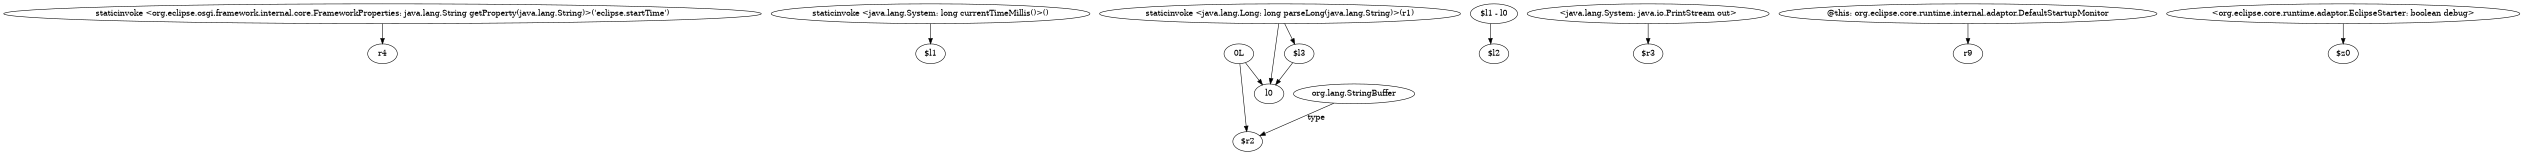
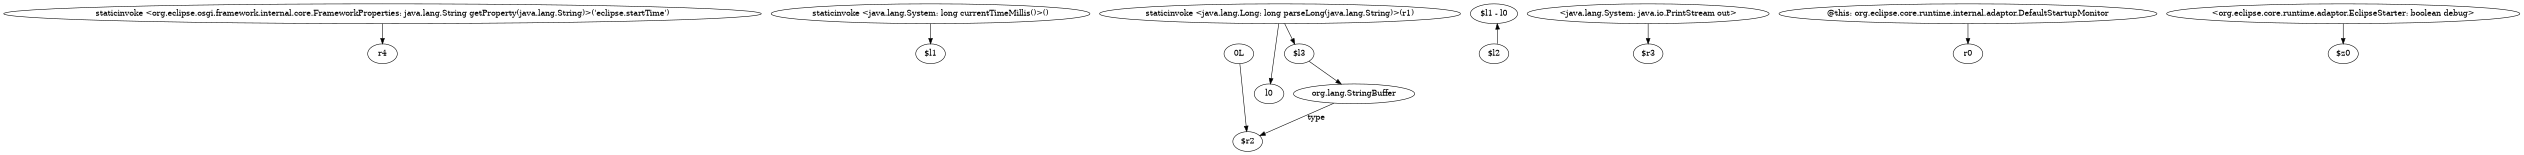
(1490, 31) -> (1498, 37)
(1968, 54) -> (1968, 54)
(1252, 72) -> none
(1286, 72) -> (1323, 71)
